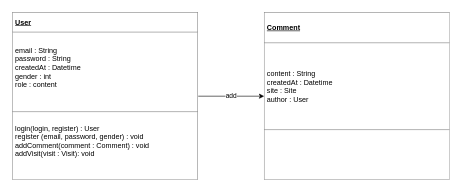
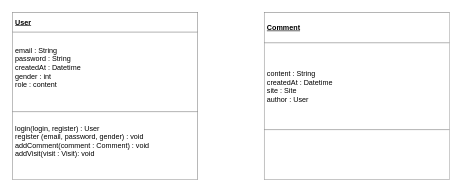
(230, 96) -> none
